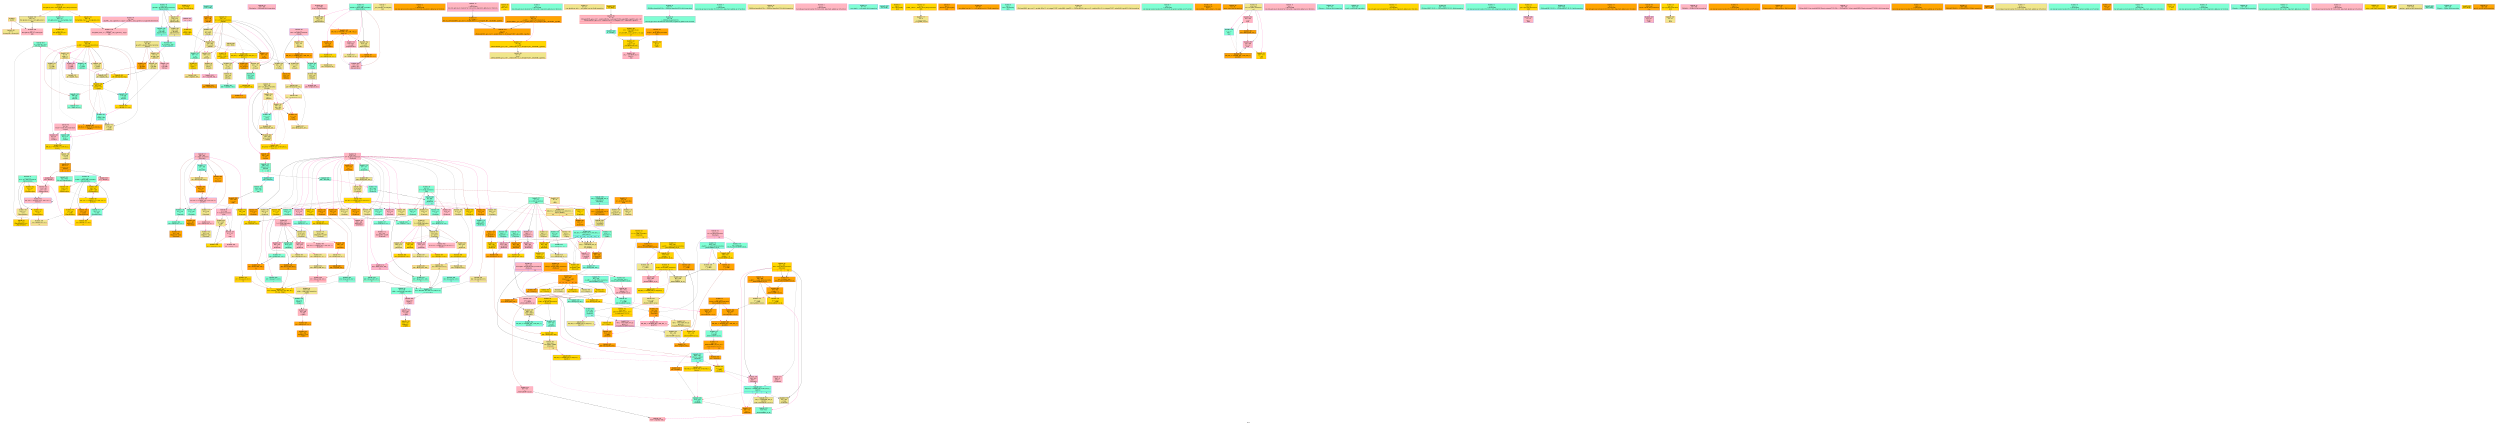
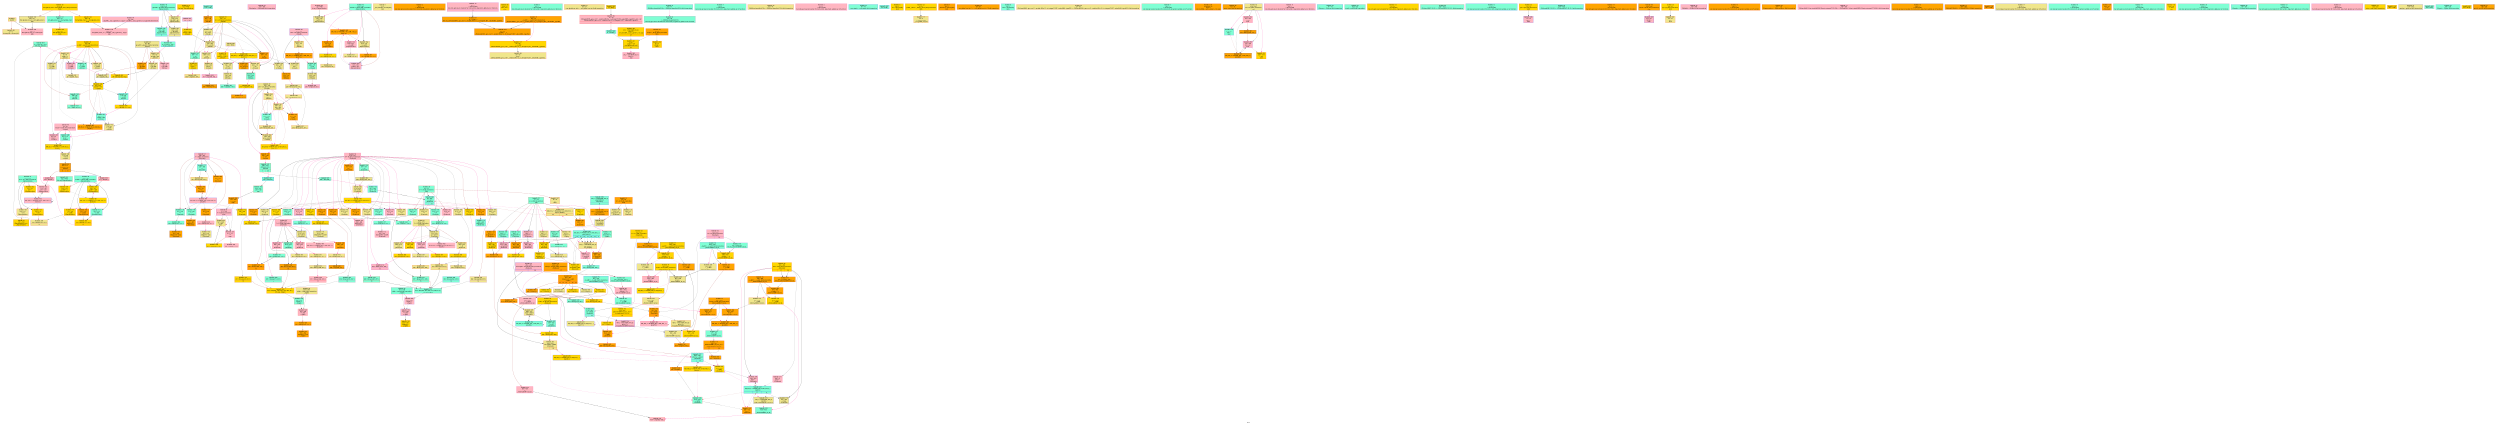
(206, 212) -> (206, 212)
